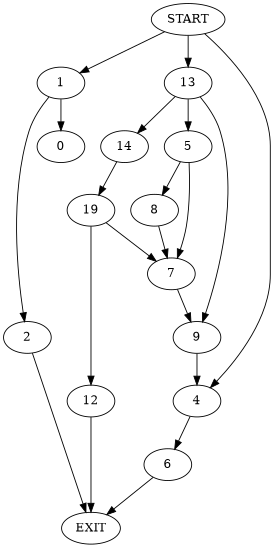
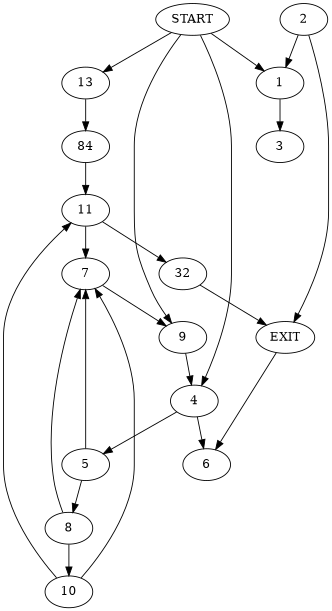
(188, 111) -> (144, 431)
(61, 147) -> (280, 147)
(125, 147) -> (86, 147)
(17, 202) -> (294, 47)
(228, 203) -> (134, 173)
(91, 210) -> (86, 210)
(91, 401) -> (183, 274)
(133, 493) -> (248, 397)
none -> (69, 592)
